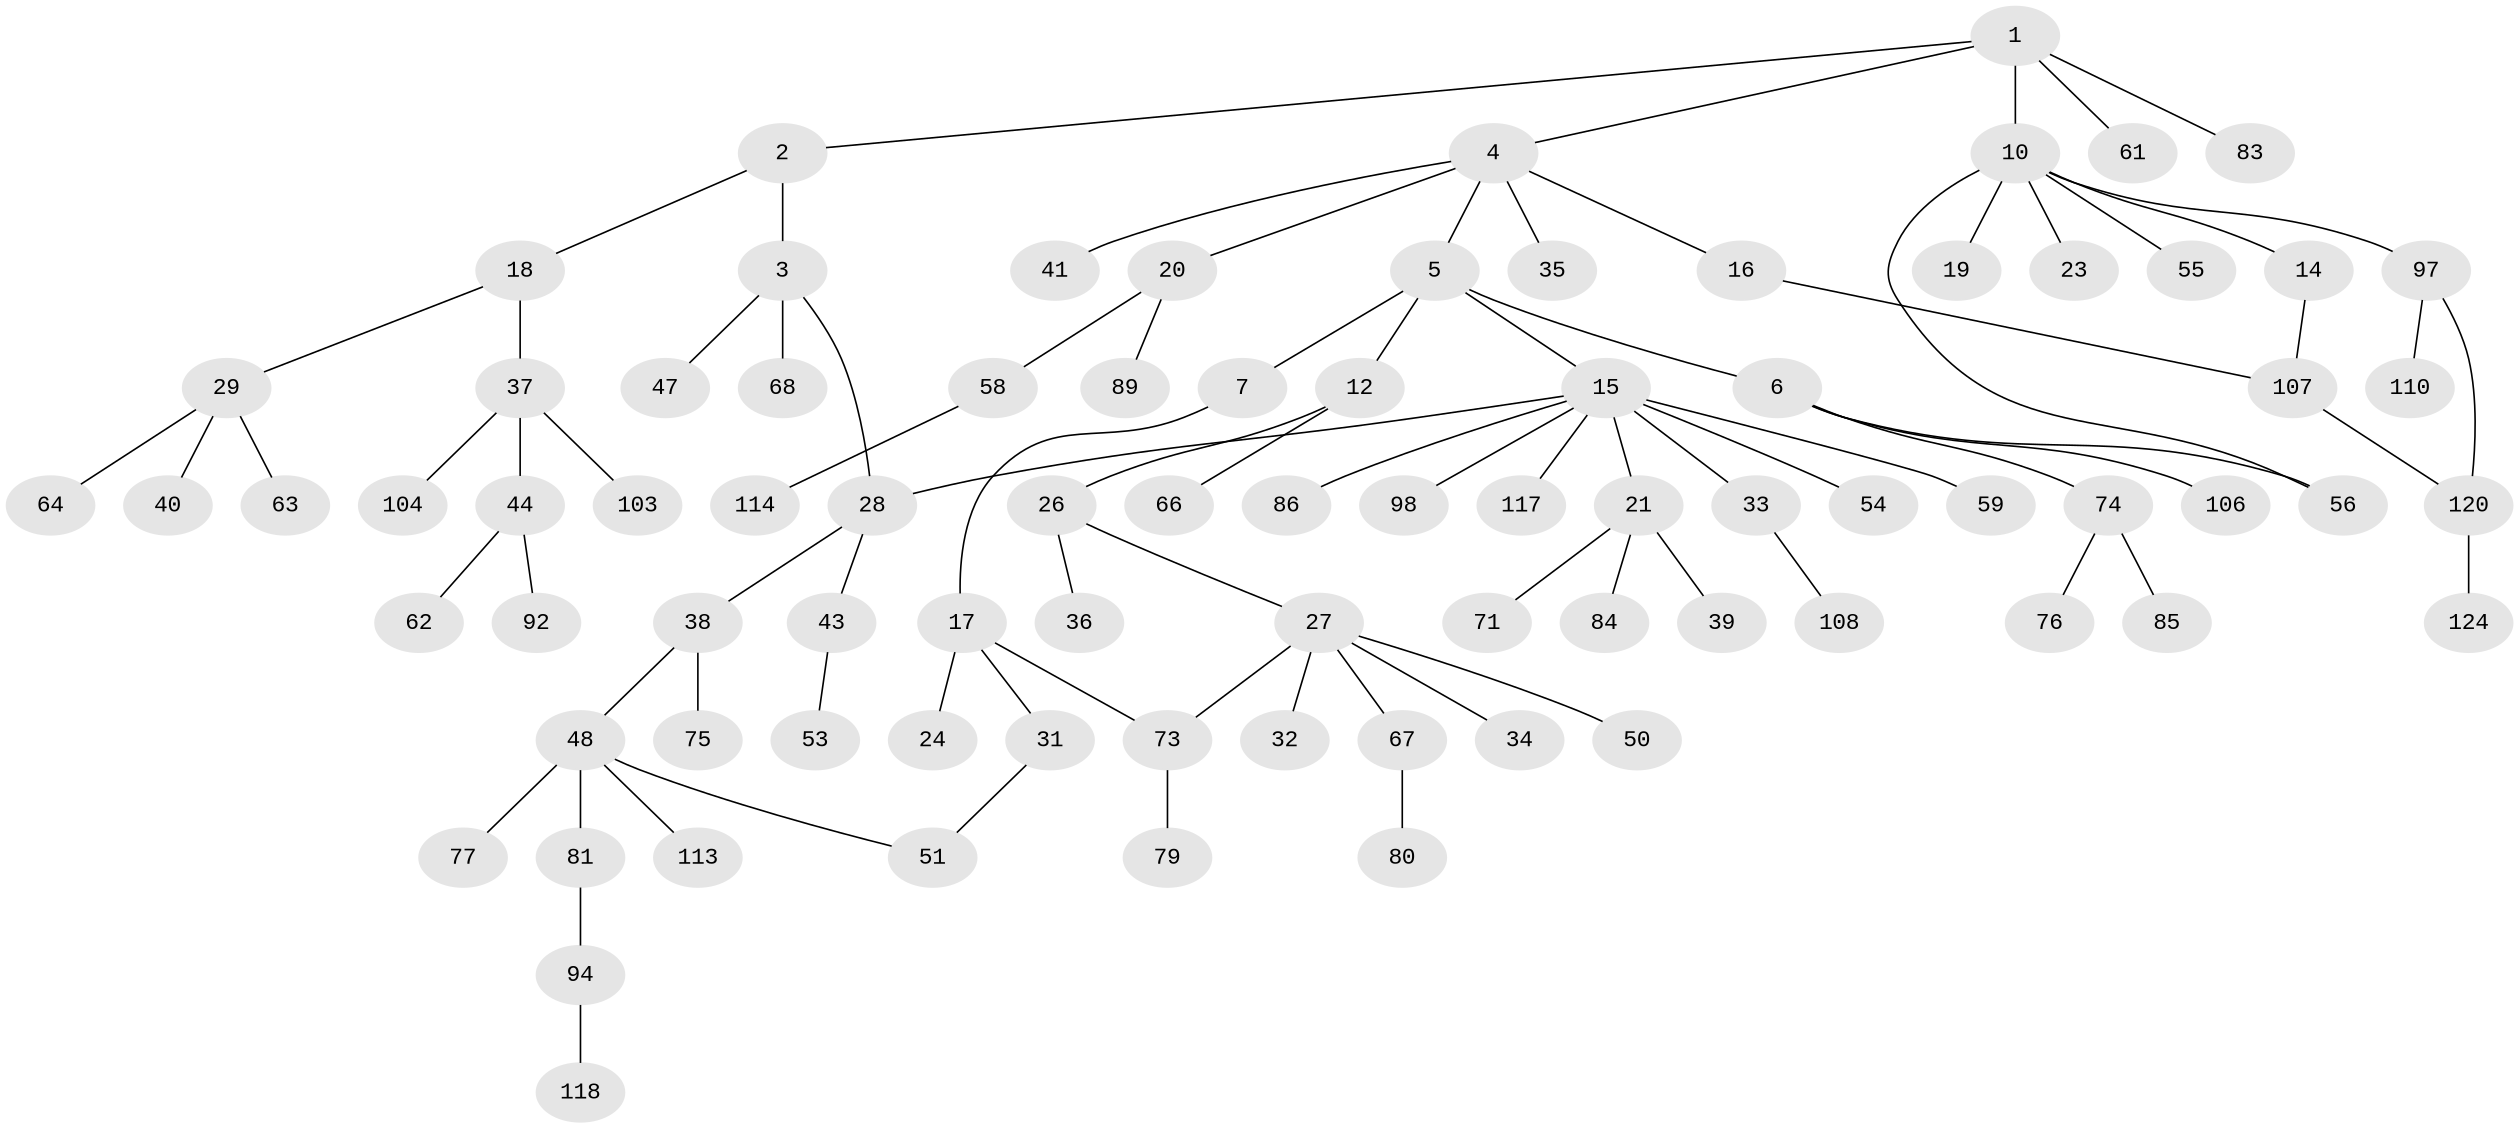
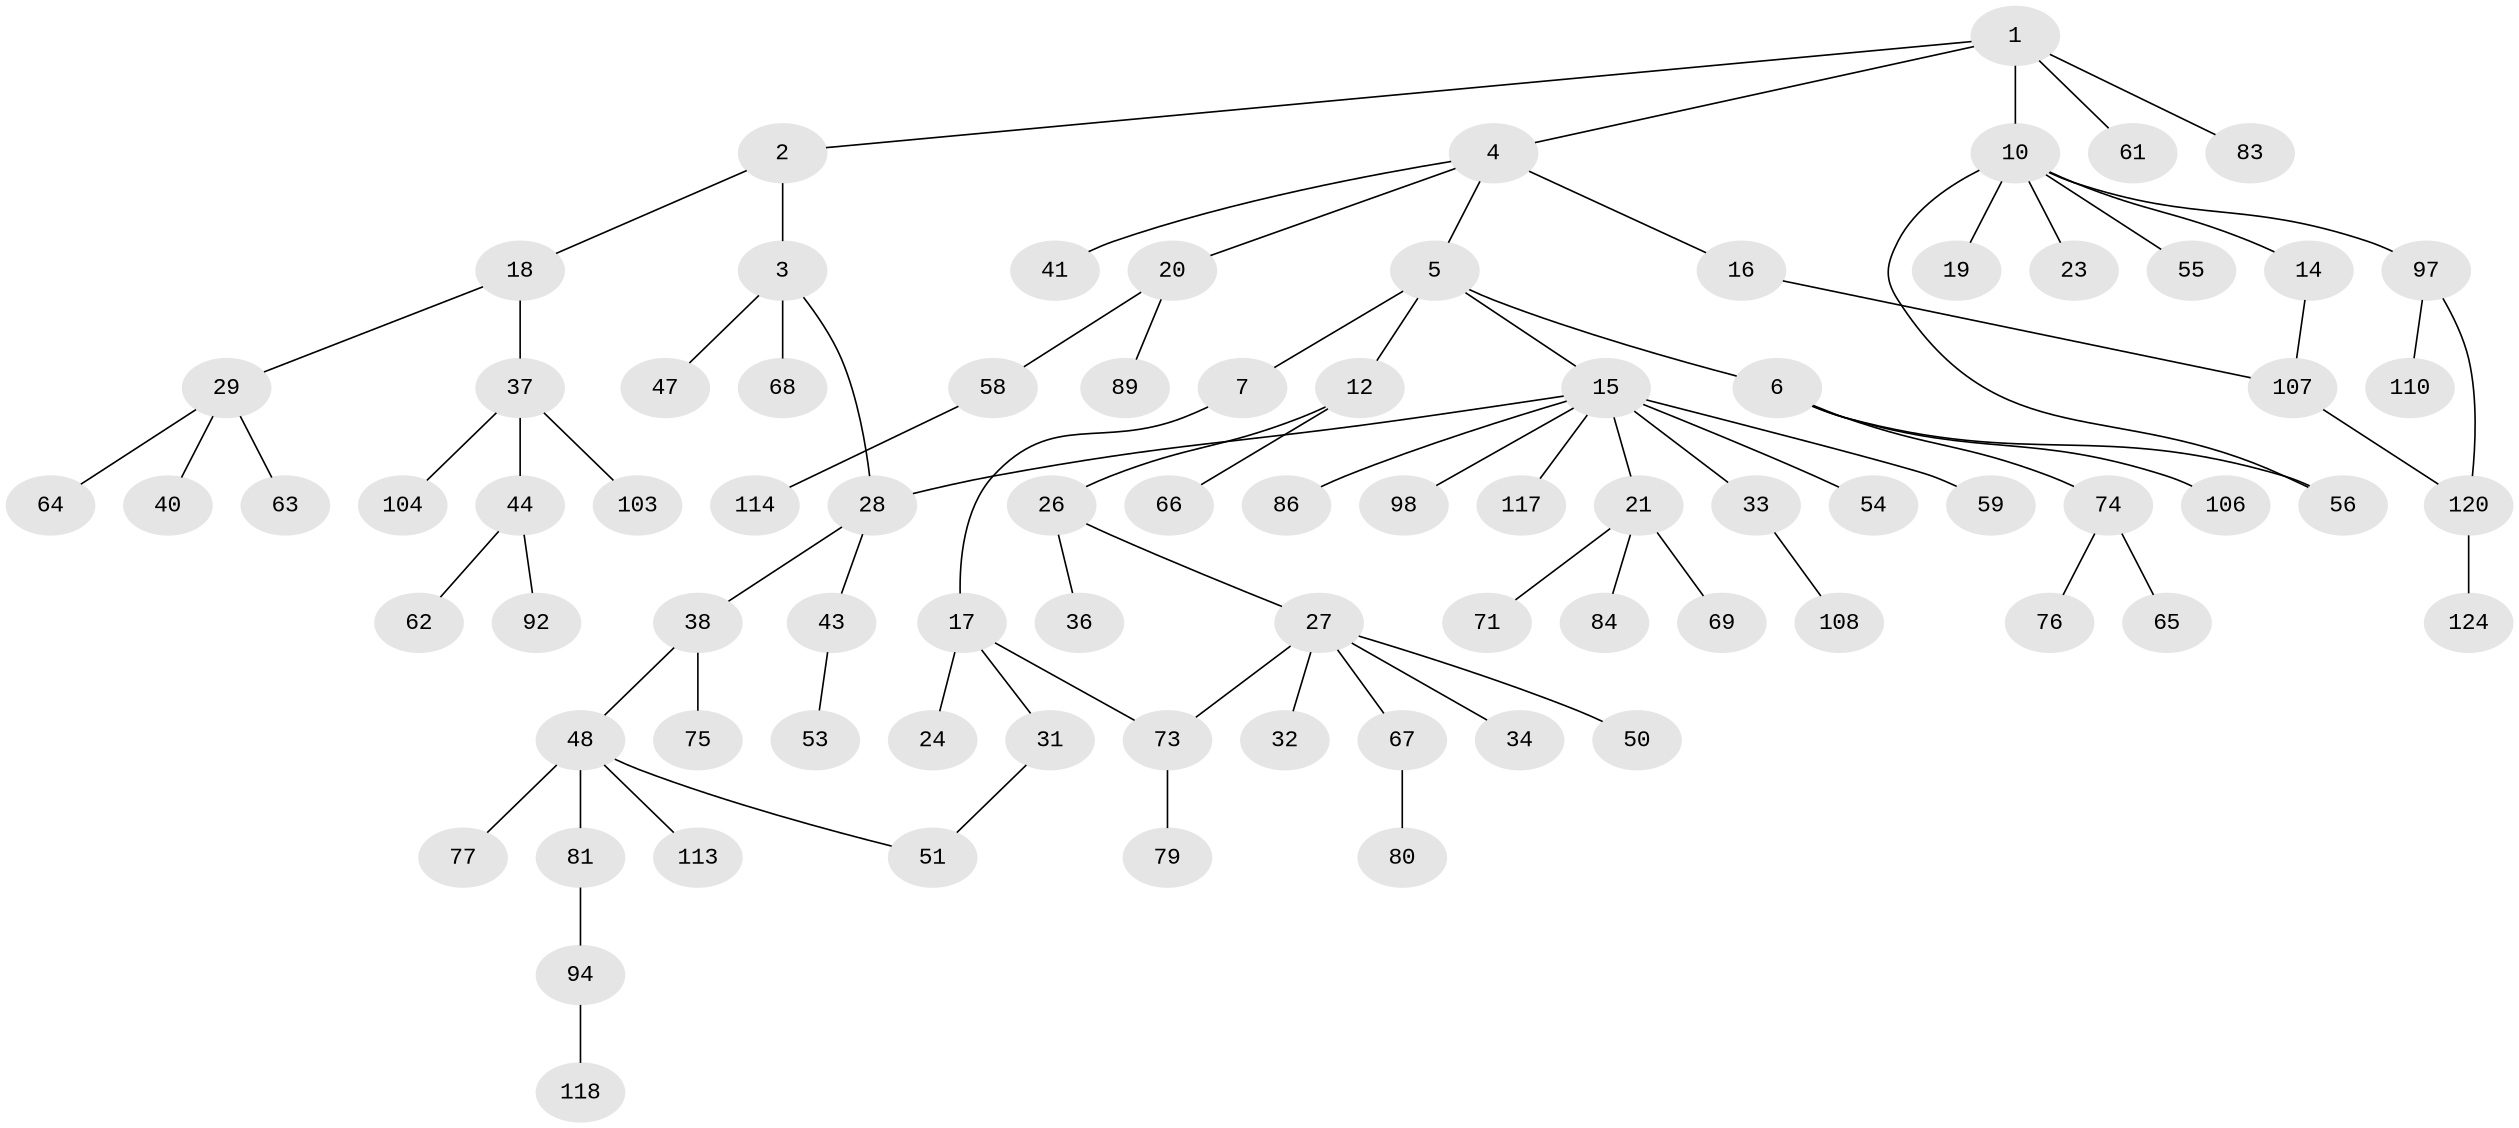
(1552, 271) -> none
(1722, 623) -> (1722, 623)
(2167, 623) -> (2167, 623)
